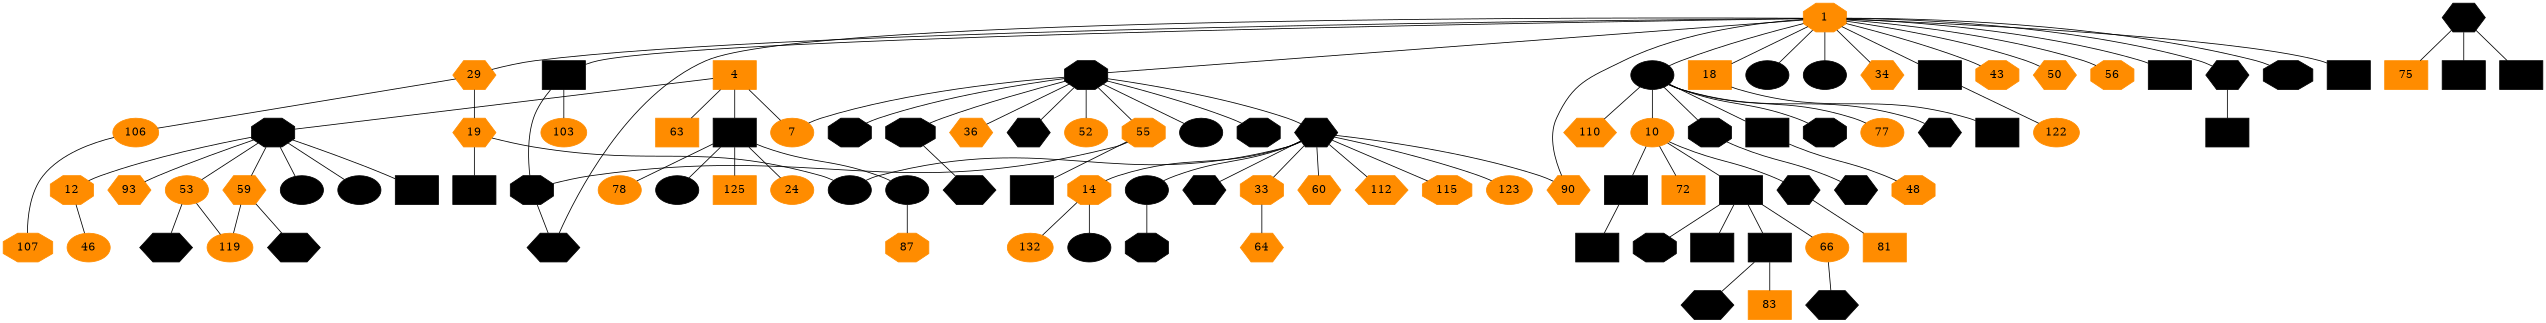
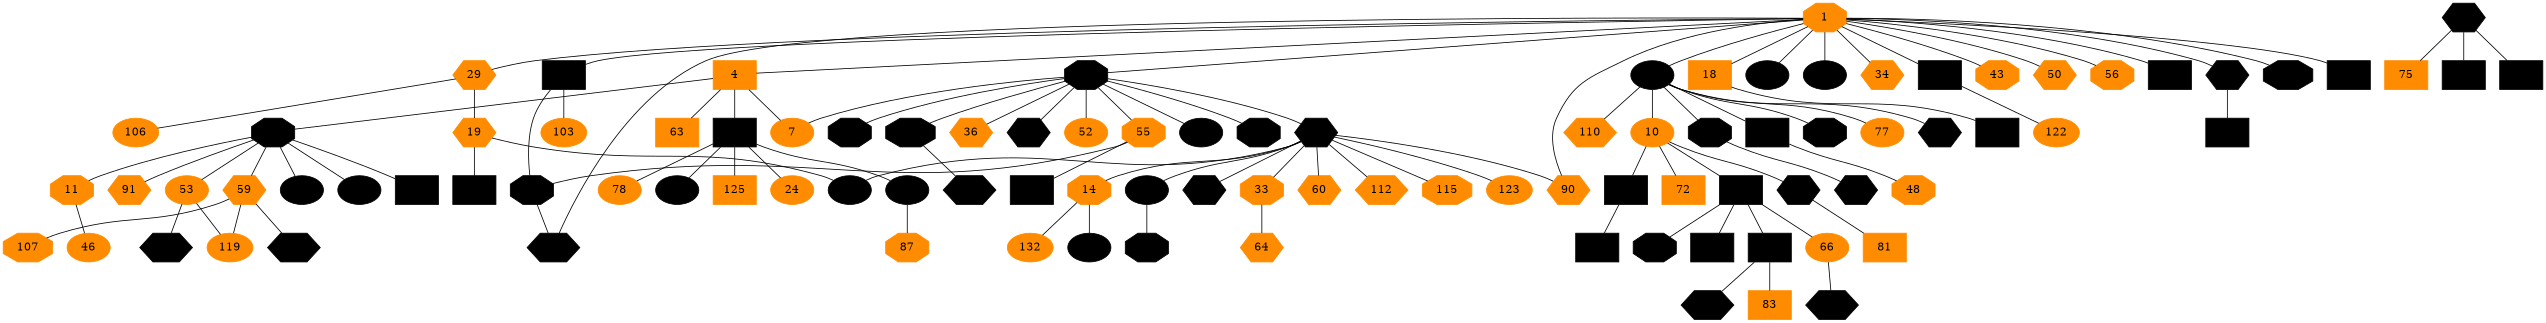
none -> (1280, 46)
(50, 168) -> (138, 219)
(72, 190) -> (72, 190)
(129, 190) -> (129, 190)
